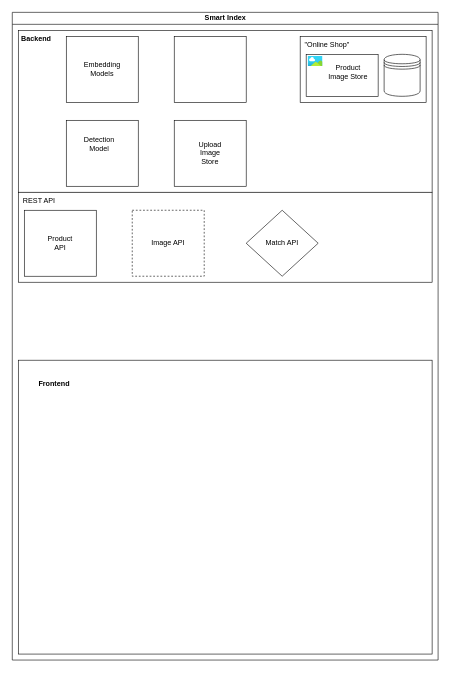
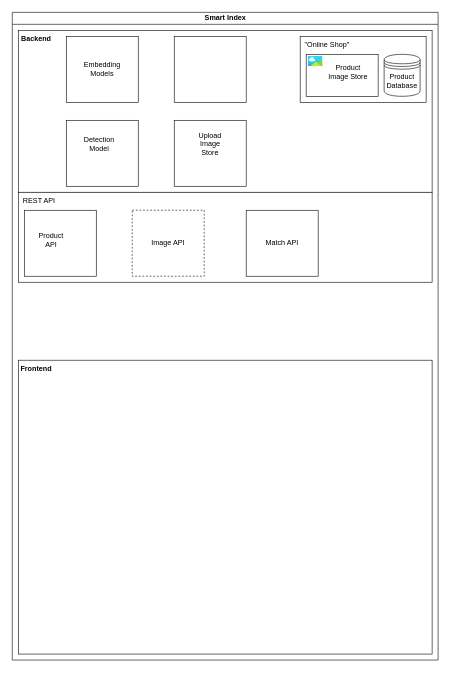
none -> (402, 81)
(210, 153) -> (210, 144)
(60, 243) -> (51, 240)
(282, 243) -> (282, 243)
(54, 384) -> (36, 369)
